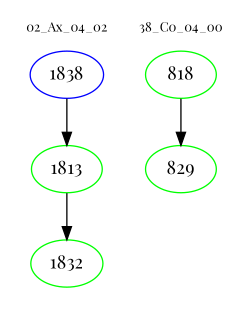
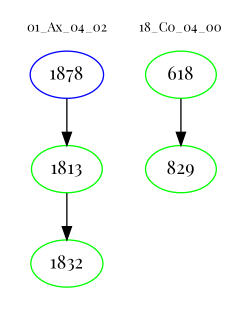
(67, 28) -> (67, 28)
(181, 28) -> (181, 28)
(67, 75) -> (67, 75)
(181, 75) -> (181, 75)
